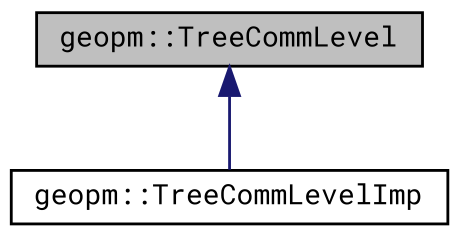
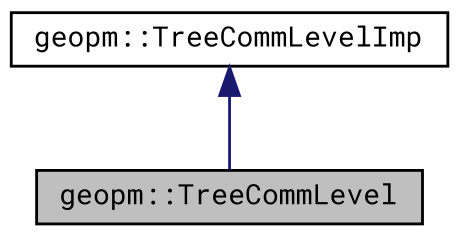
(230, 133) -> (230, 133)
